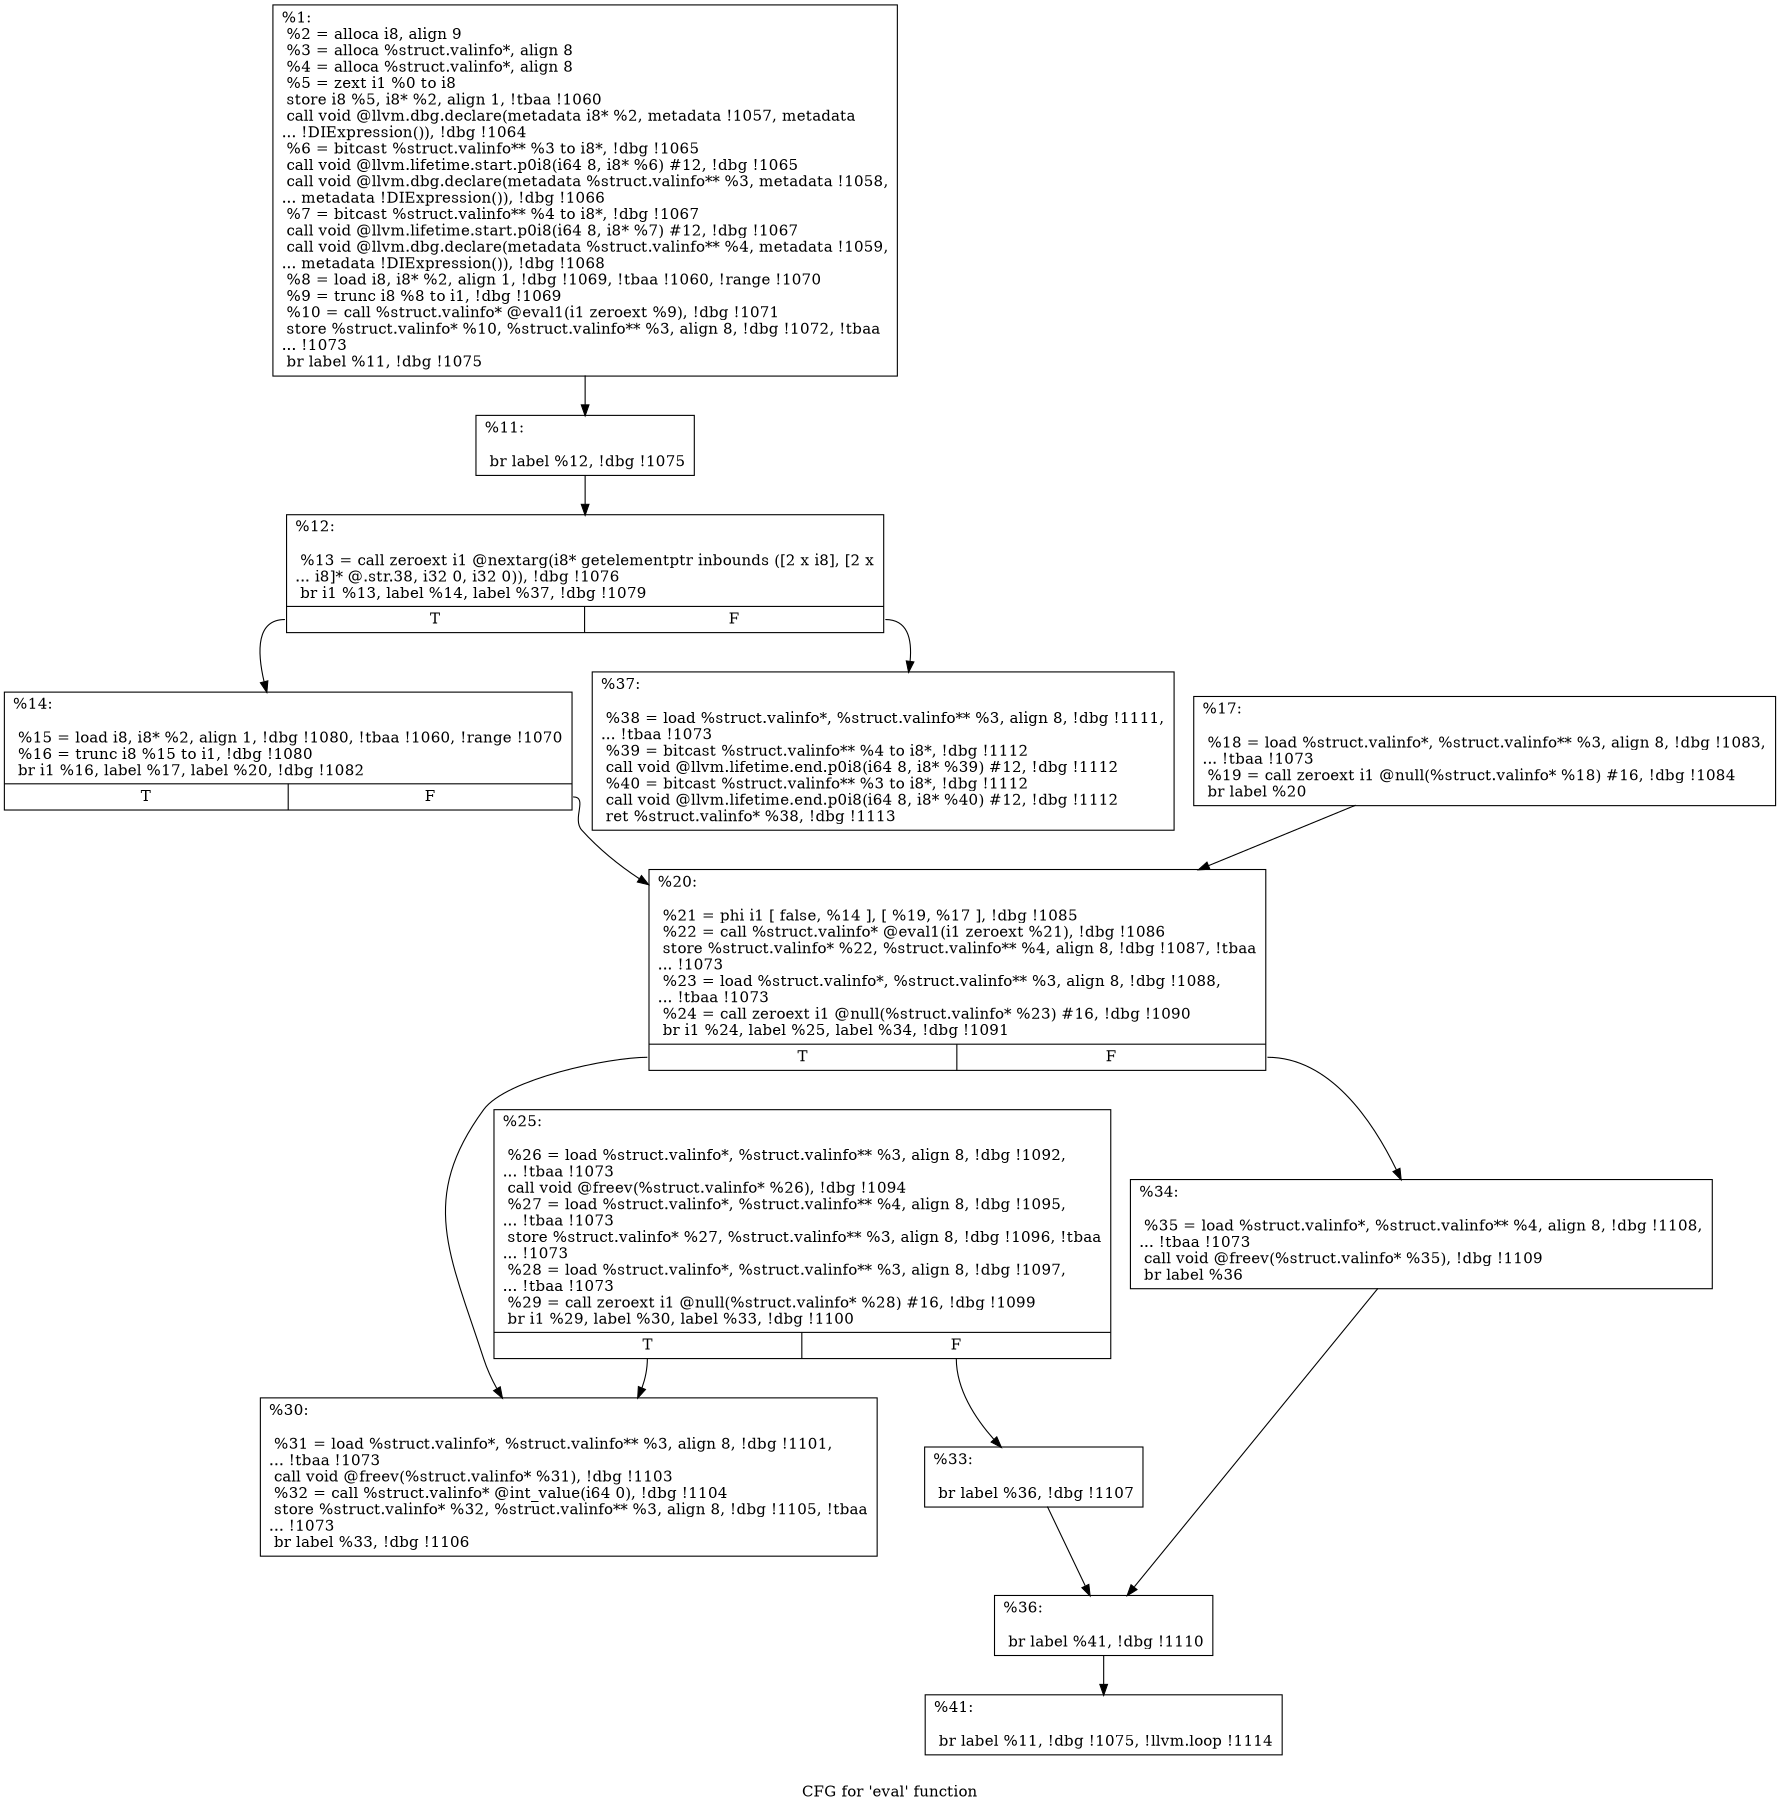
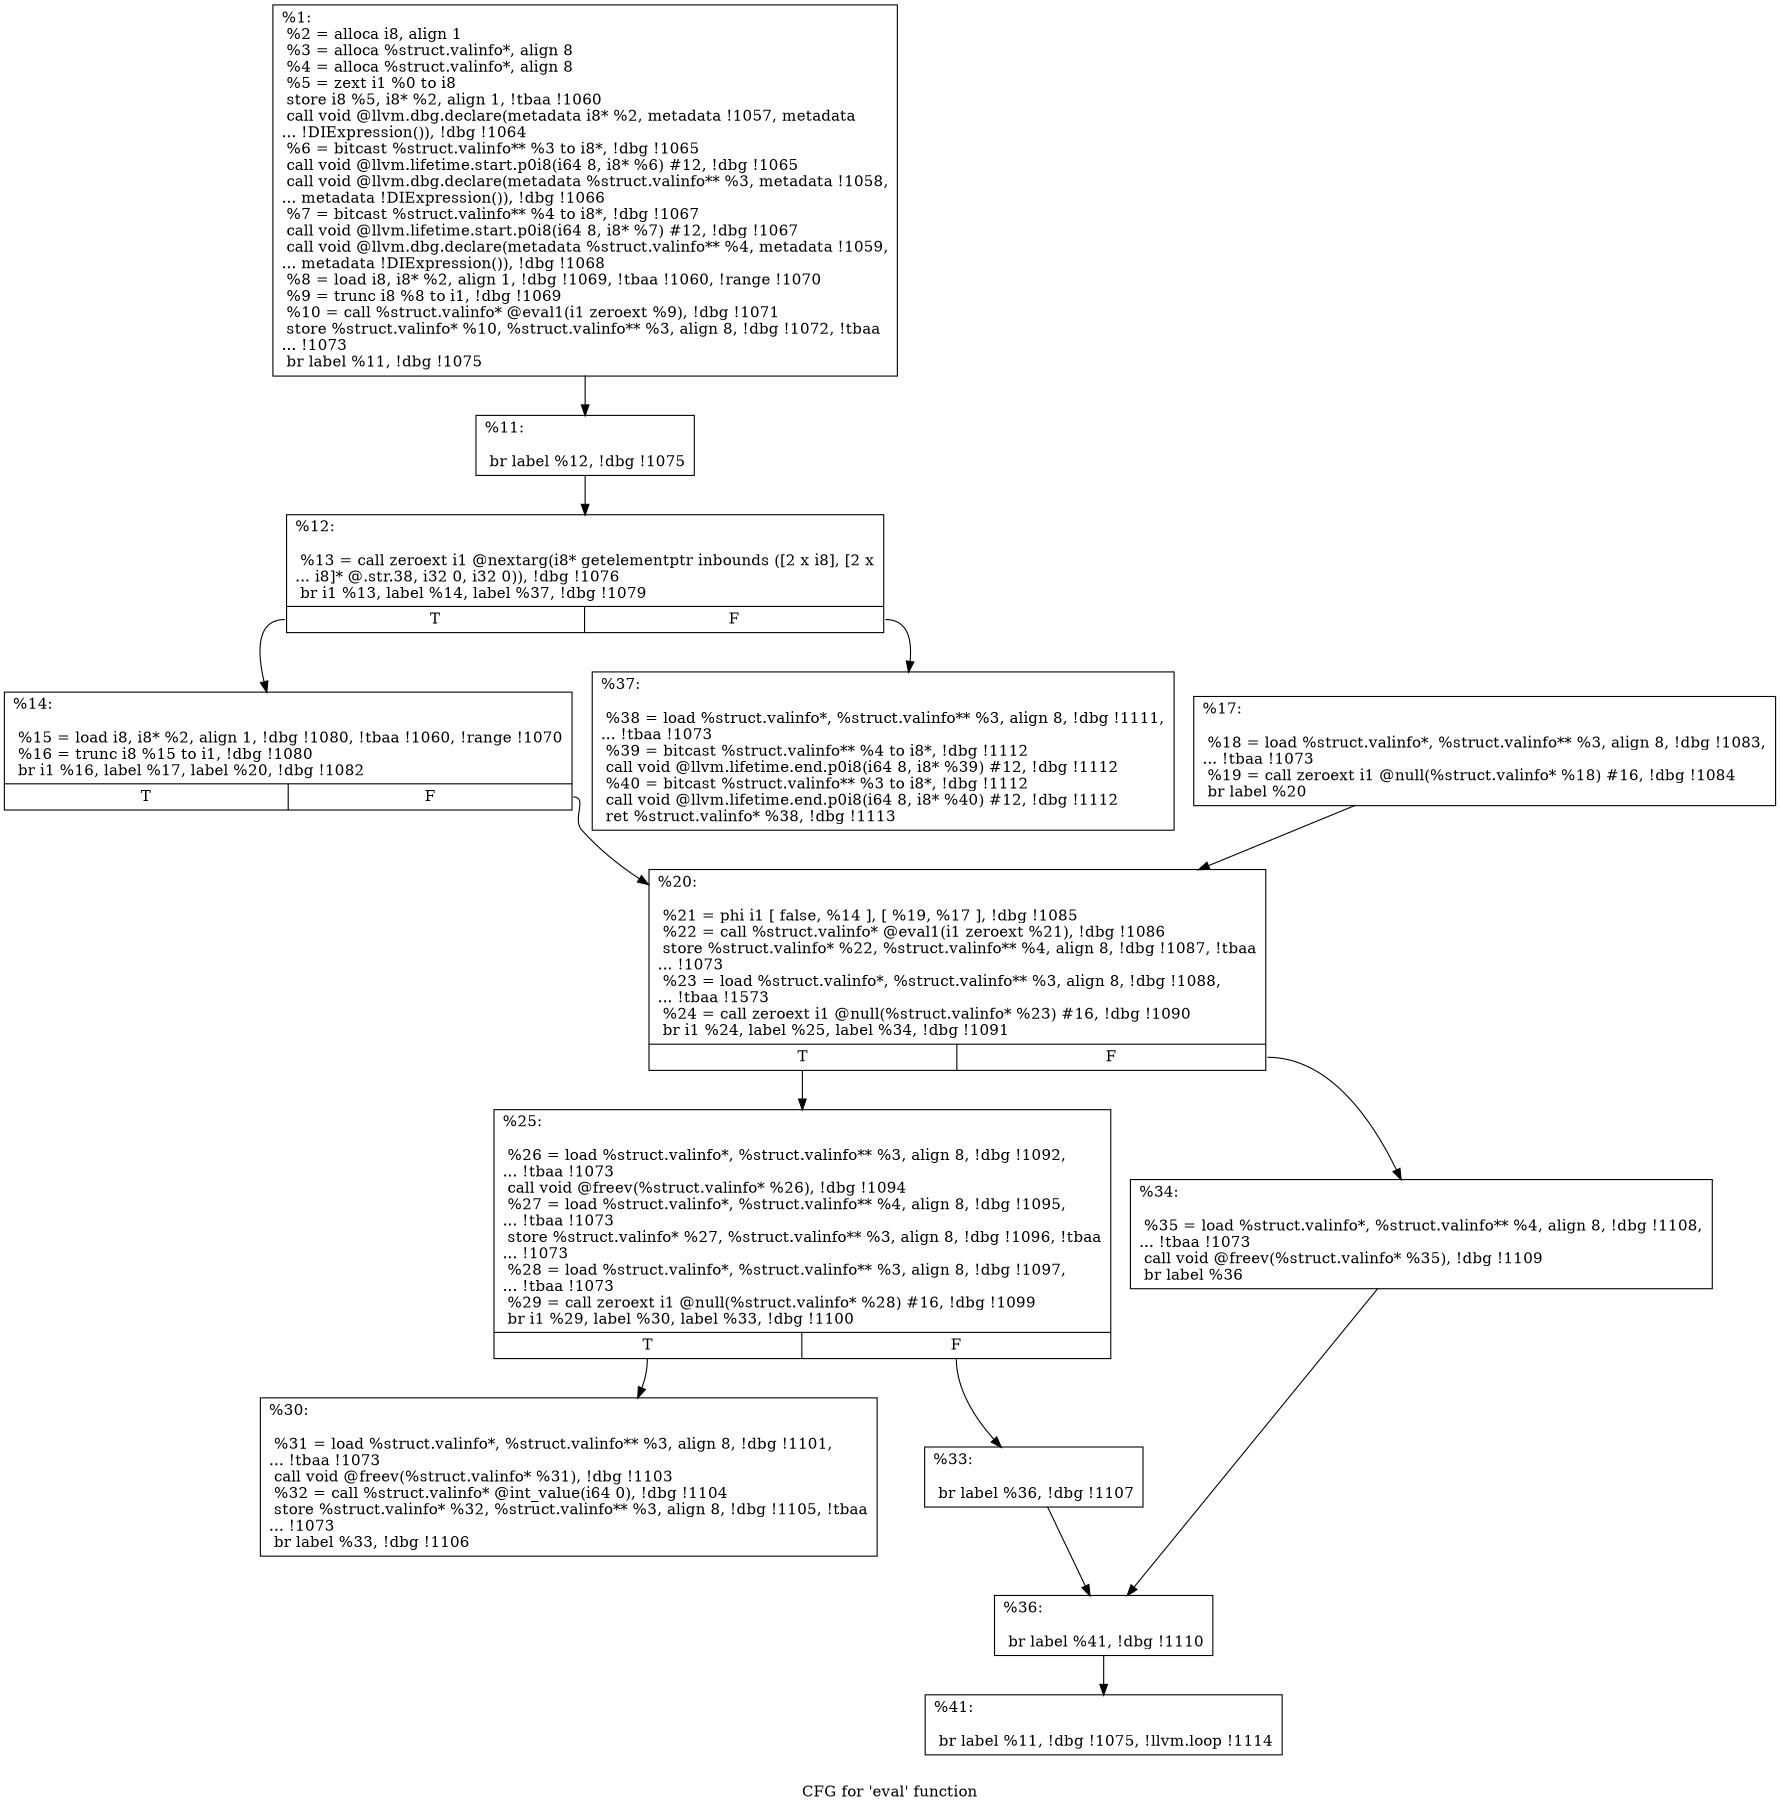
(372, 34) -> (372, 34)
(714, 998) -> (714, 998)
(455, 1163) -> (802, 1085)
